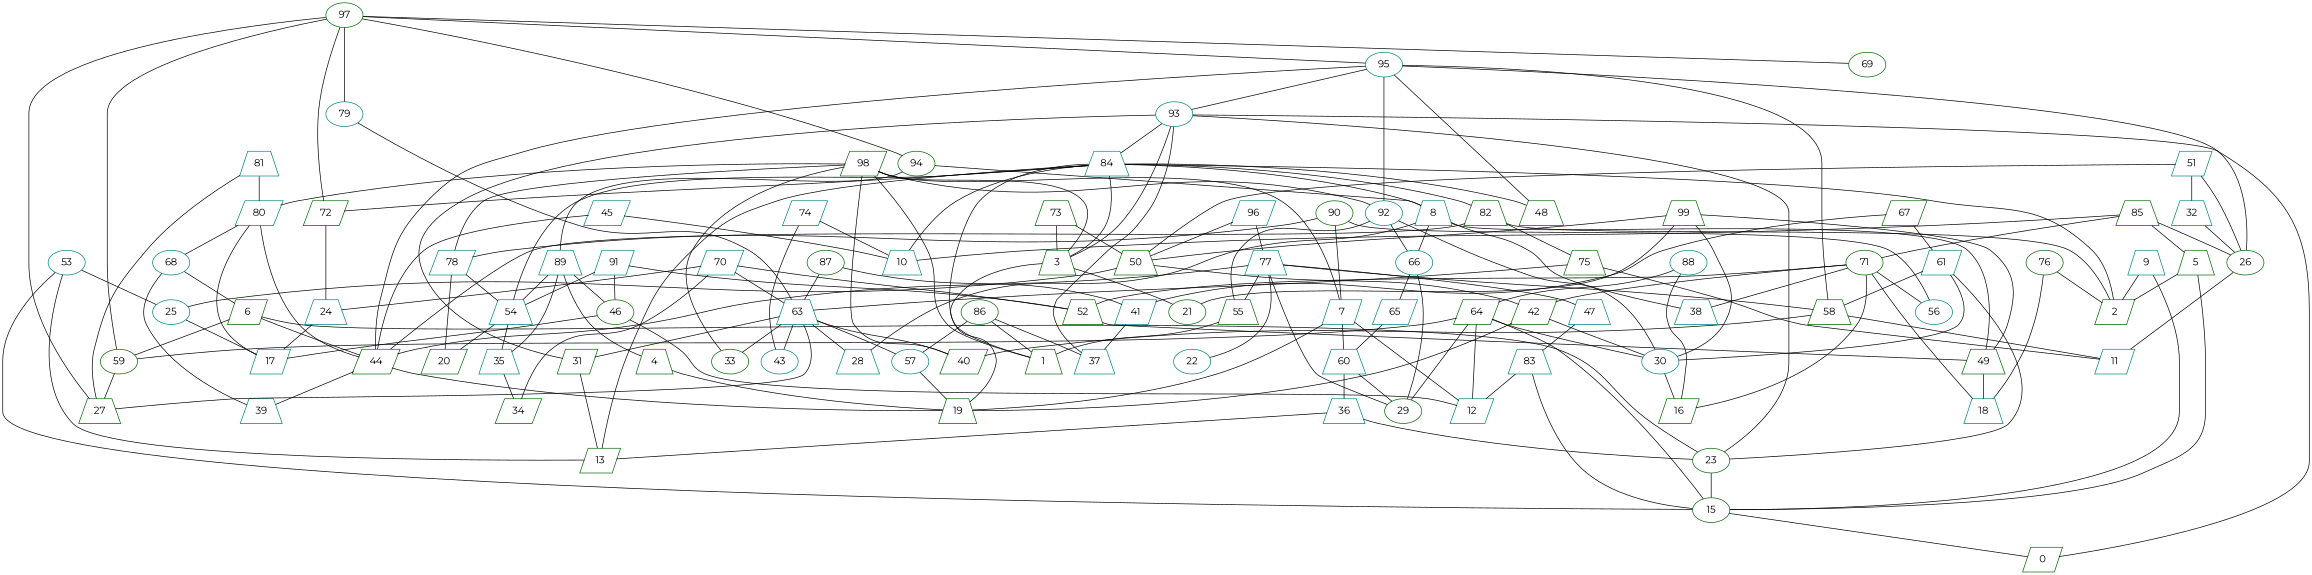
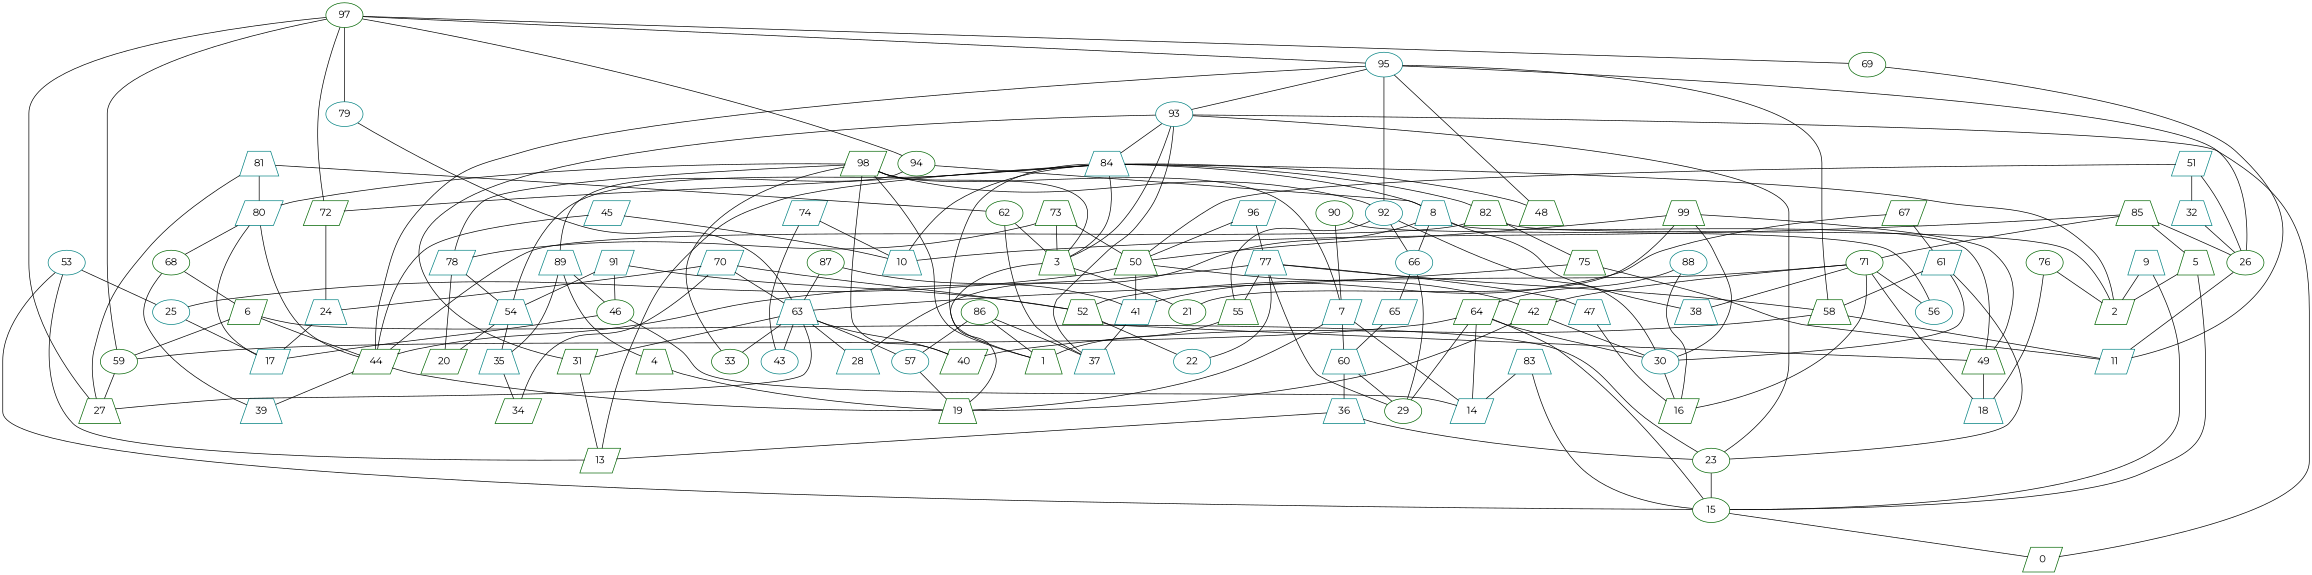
none -> (2212, 136)
none -> (1004, 213)
(895, 239) -> (755, 246)
(171, 263) -> (171, 263)
none -> (1136, 285)
(530, 293) -> none
none -> (1128, 333)
(1559, 338) -> (1628, 366)
(1472, 411) -> (1472, 411)
